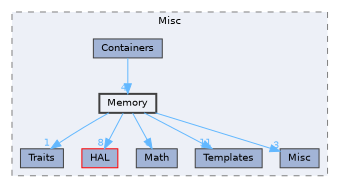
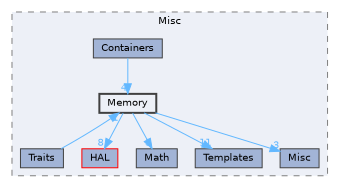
(84, 127) -> (86, 134)
